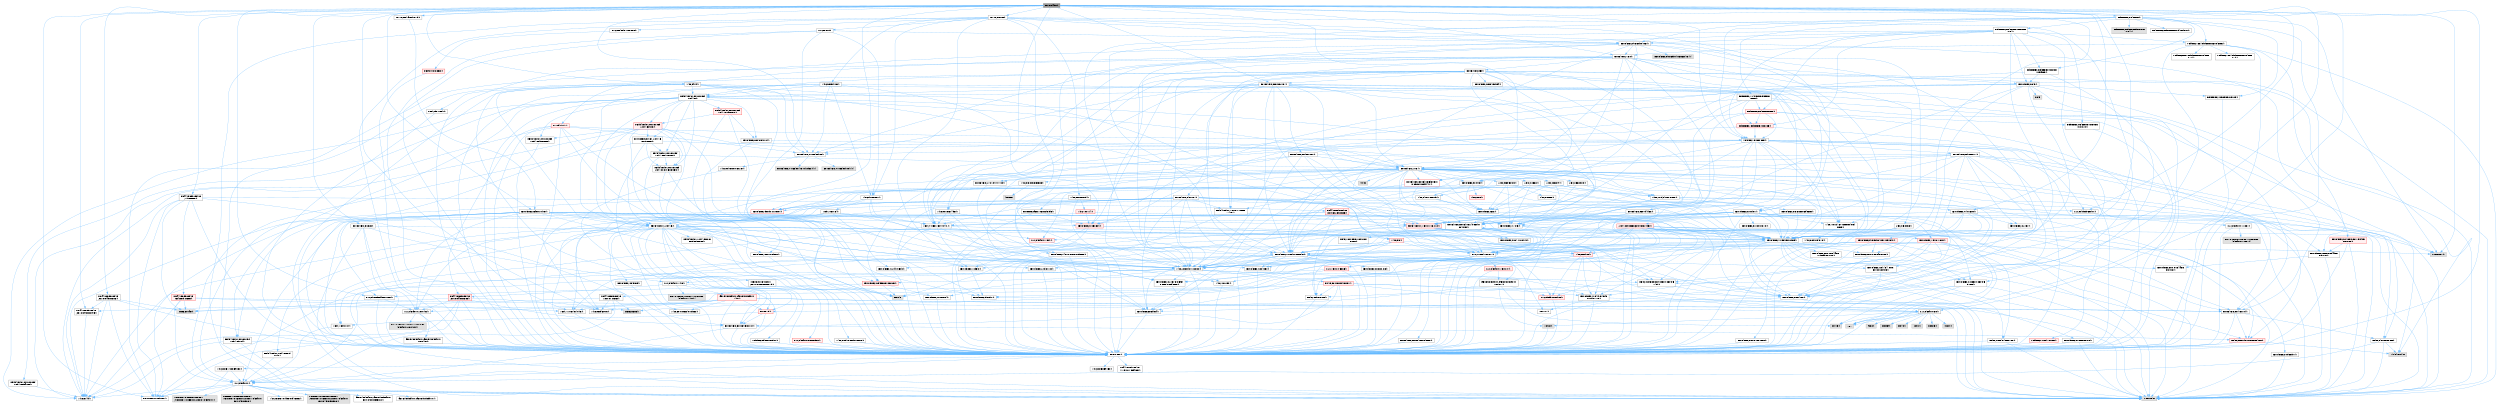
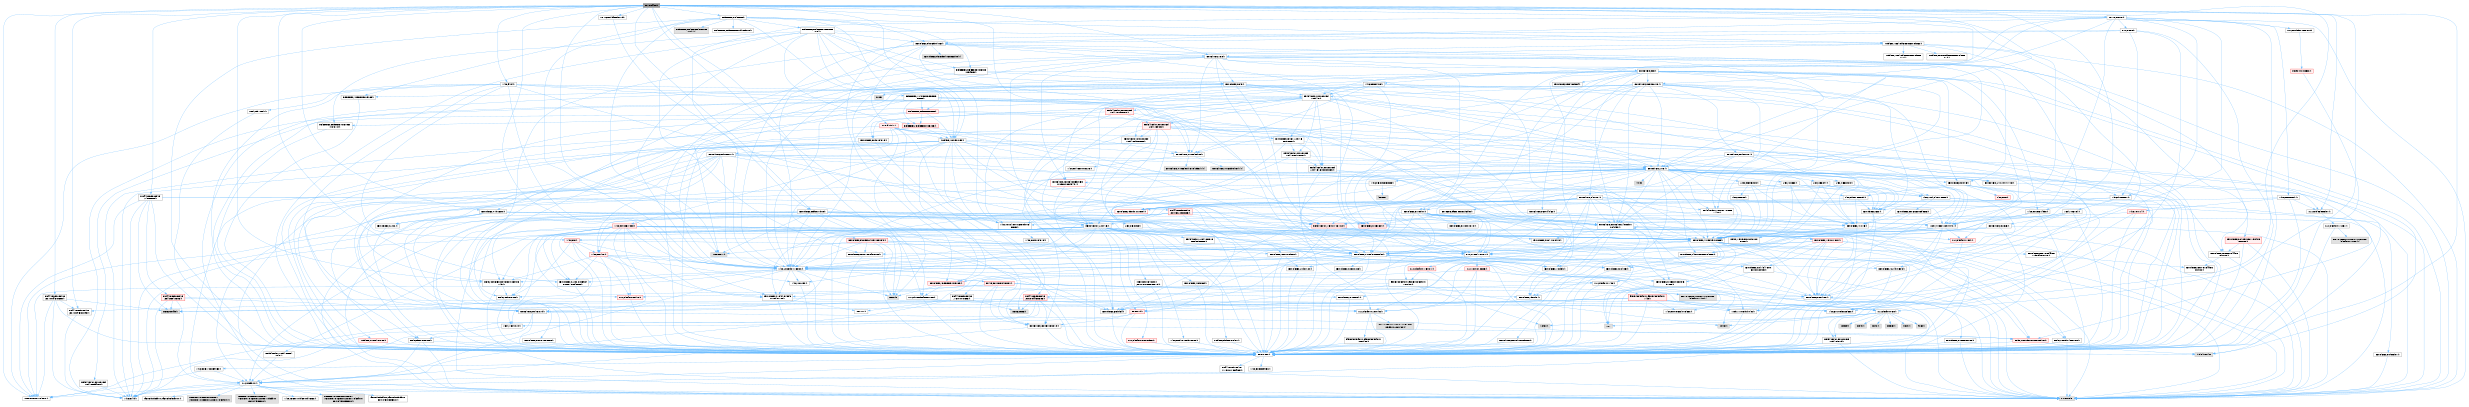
(977, 219) -> (1115, 169)
(1635, 226) -> (625, 226)
(600, 312) -> (1841, 312)
